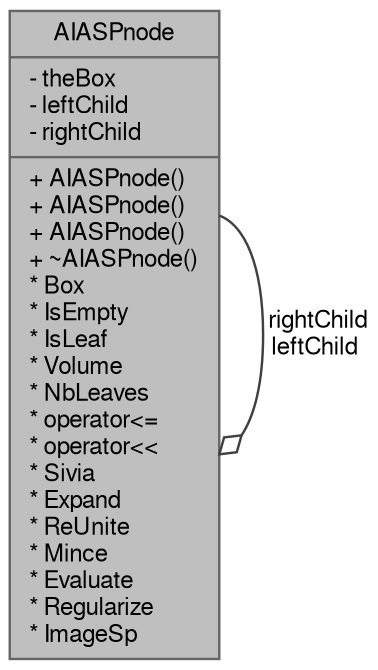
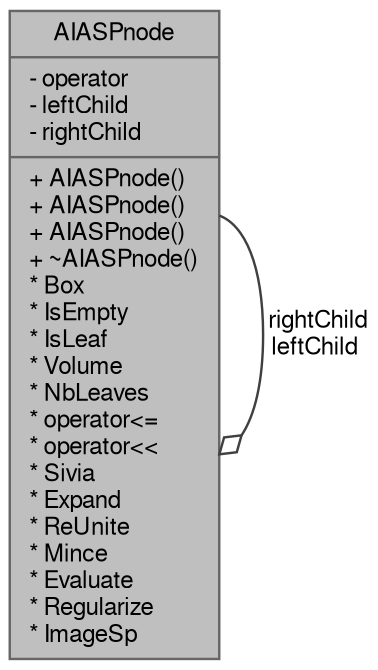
(73, 79) -> (79, 79)
